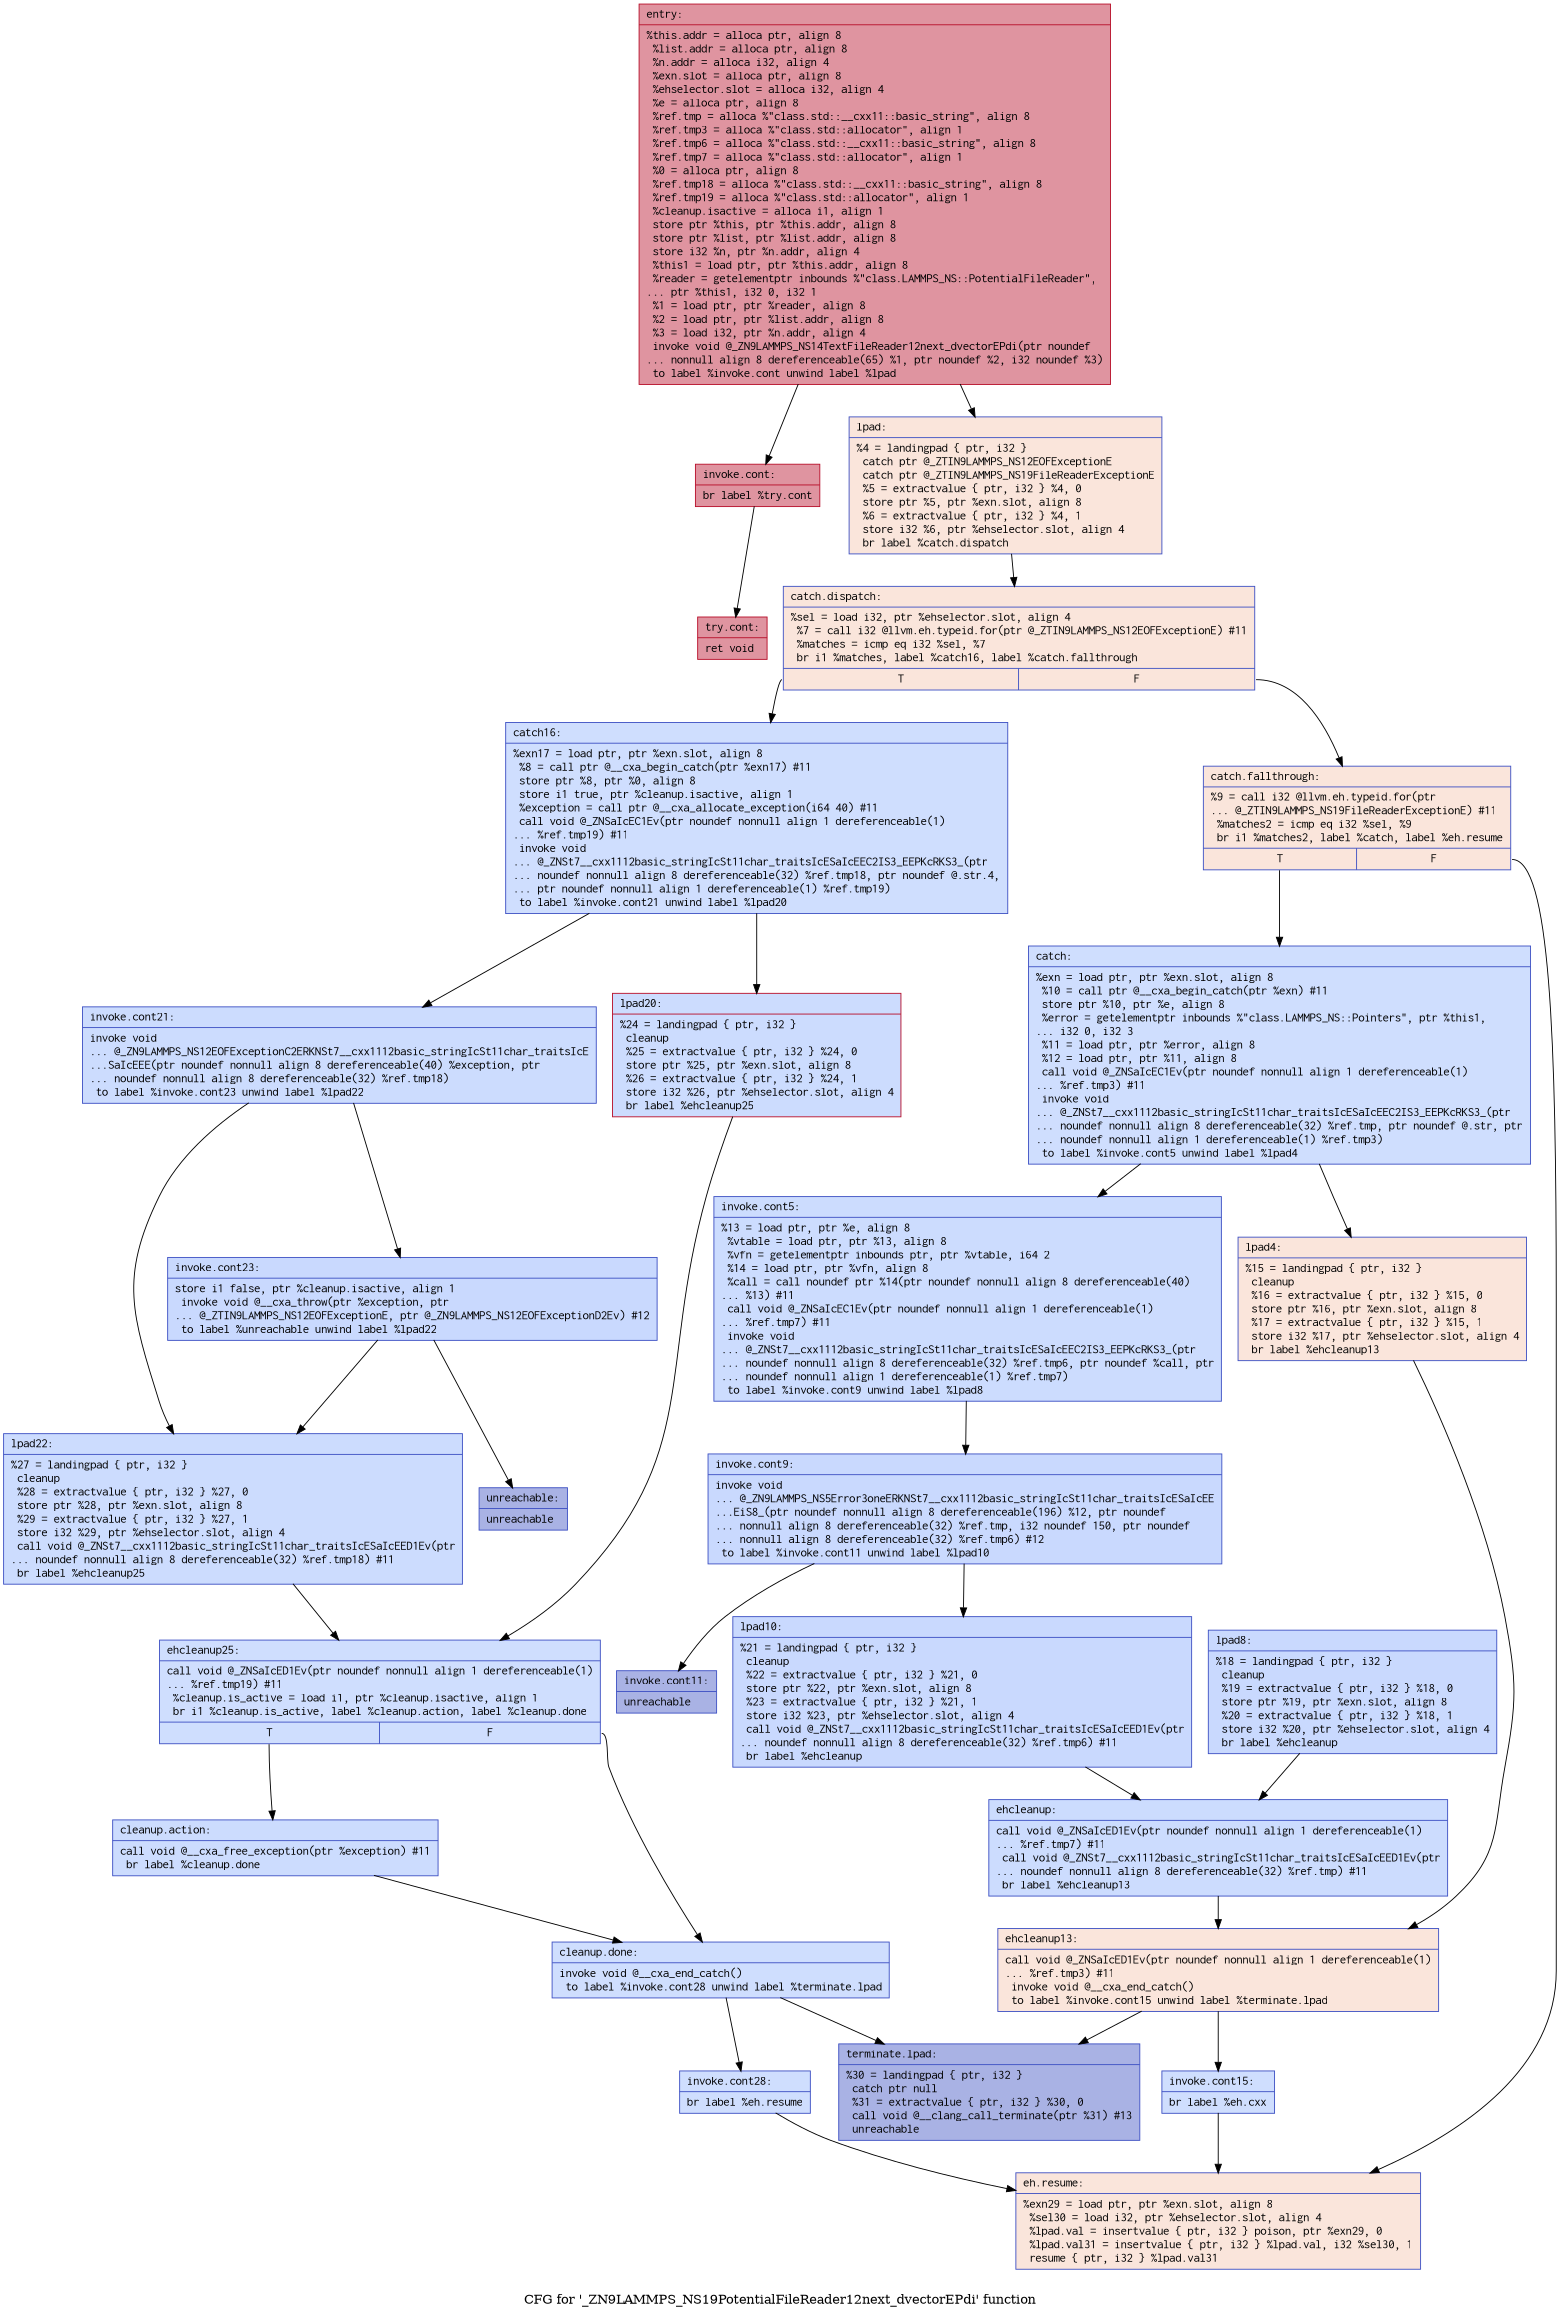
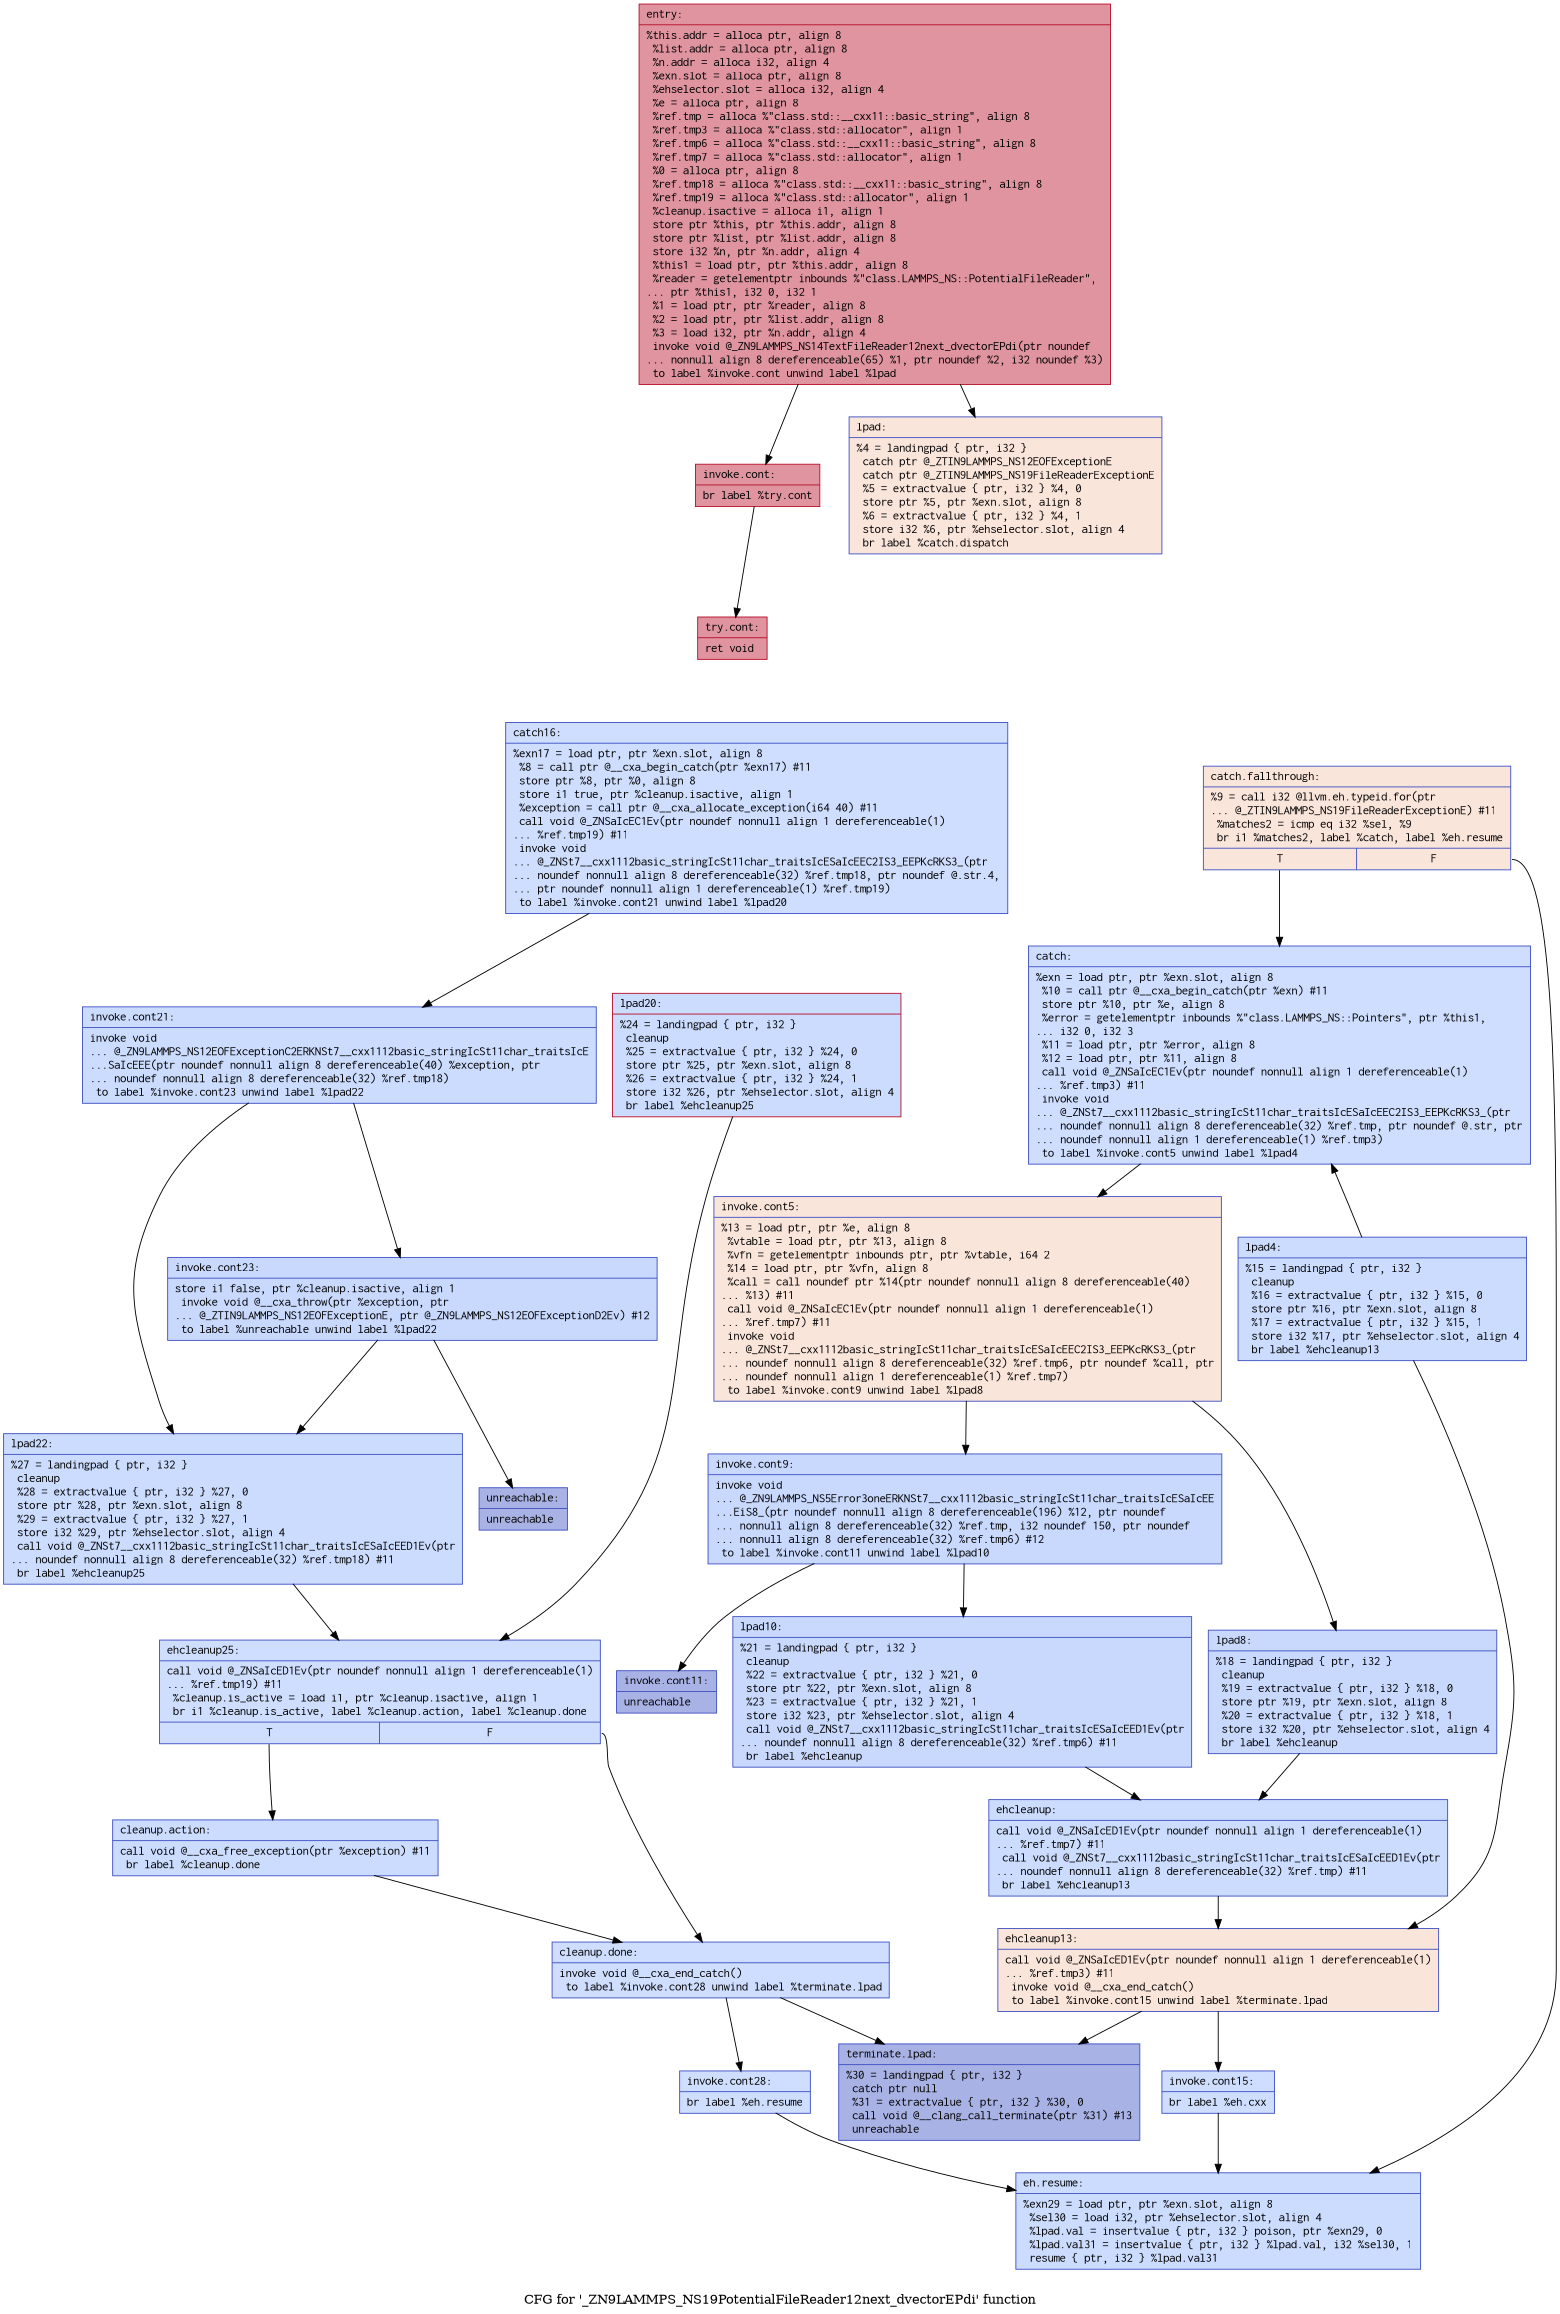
(1019, 638) -> none
(757, 949) -> none
(1333, 1197) -> (1349, 1205)
(968, 1299) -> (968, 1299)
(1382, 1299) -> (1382, 1299)
none -> (1280, 1500)
(1218, 2221) -> (1218, 2221)
